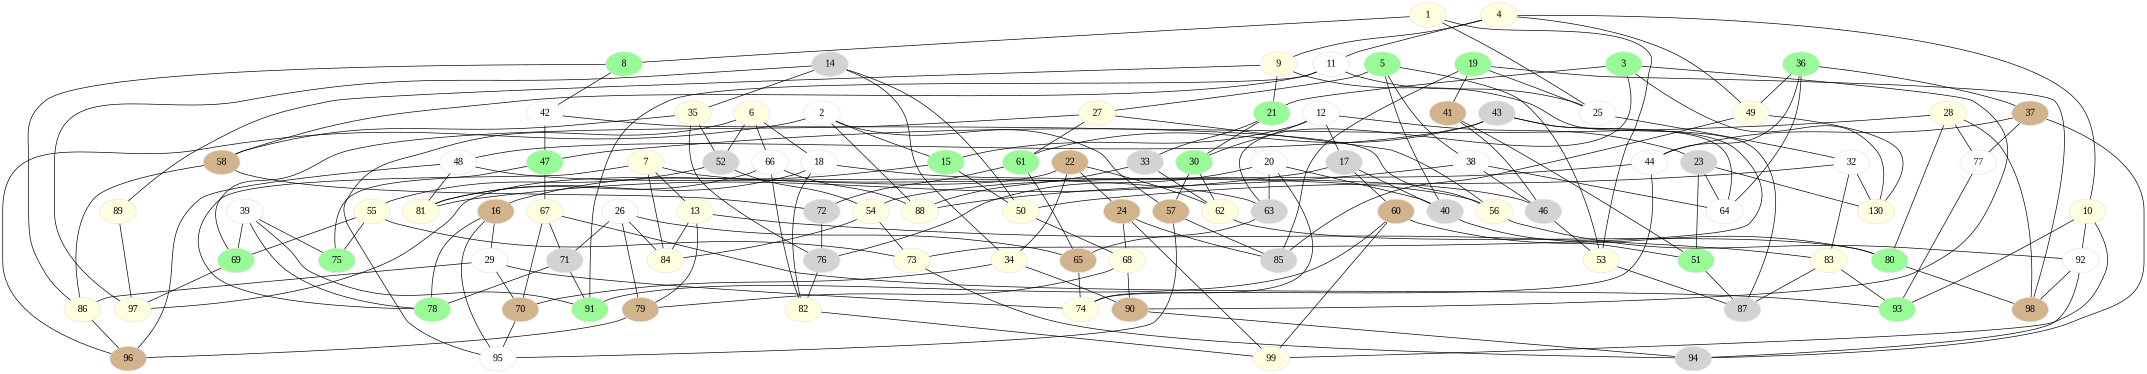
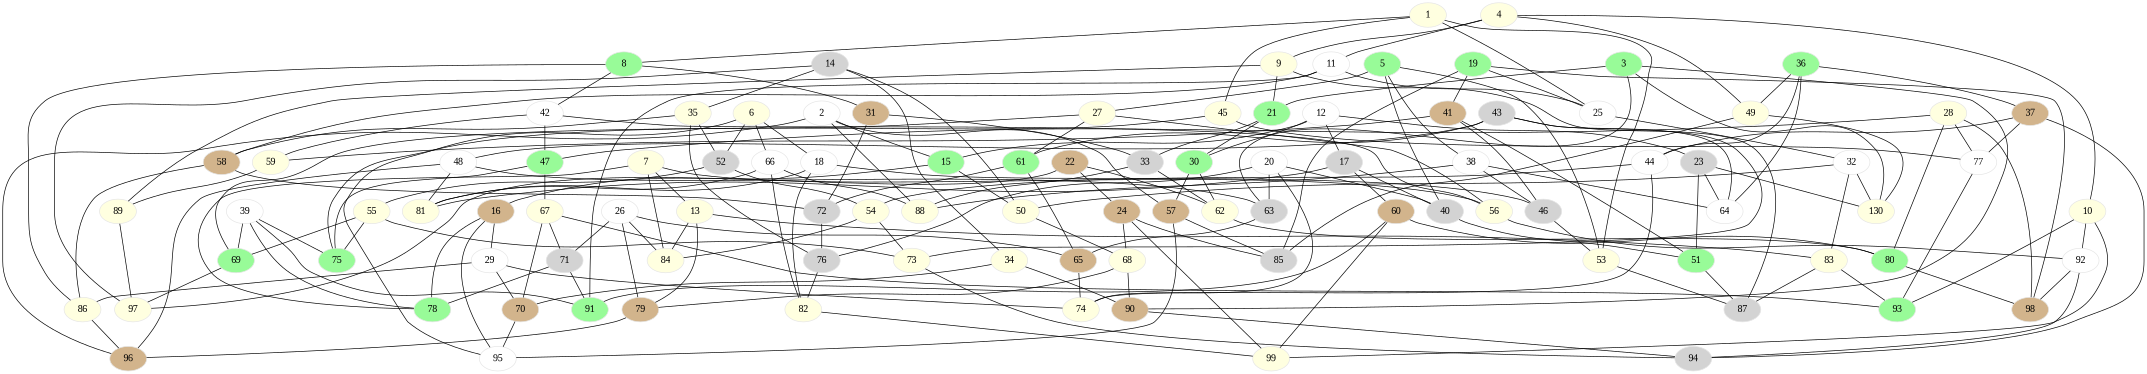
none -> (871, 113)
none -> (1223, 113)
none -> (271, 162)
(1050, 216) -> none
